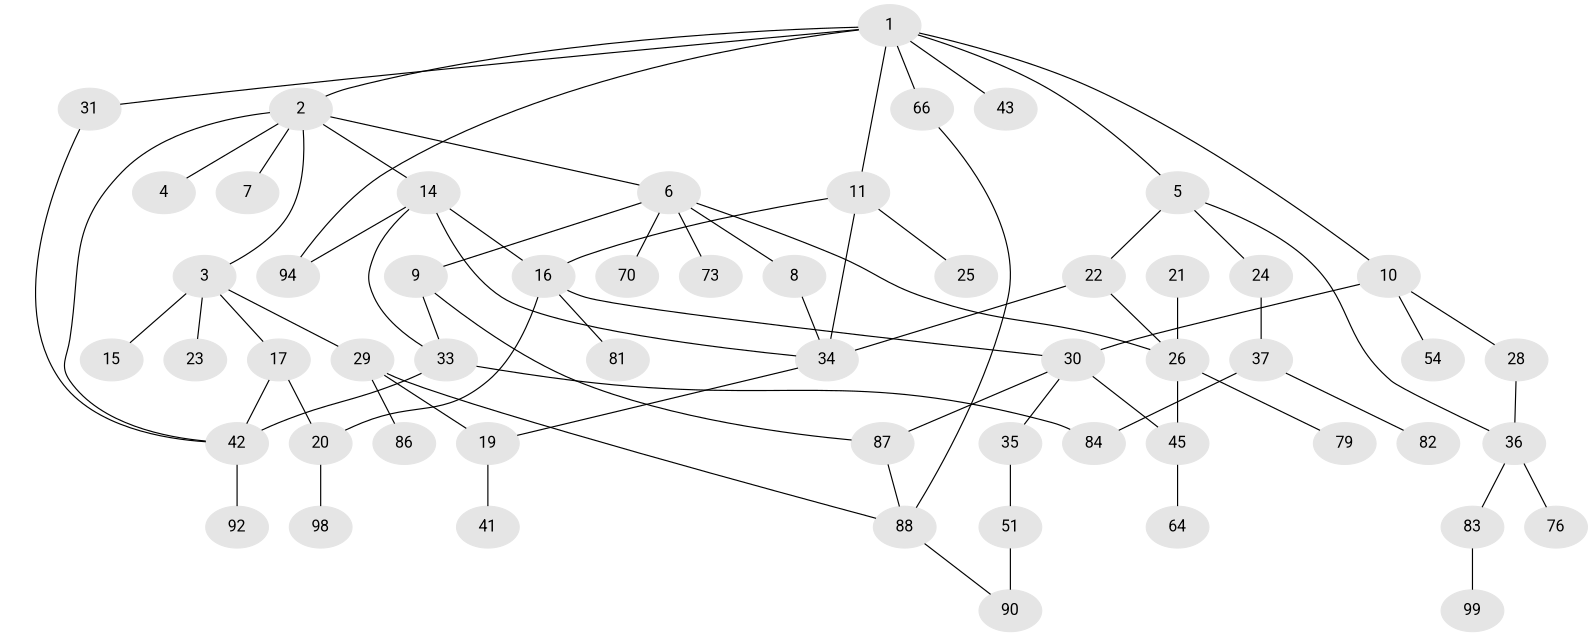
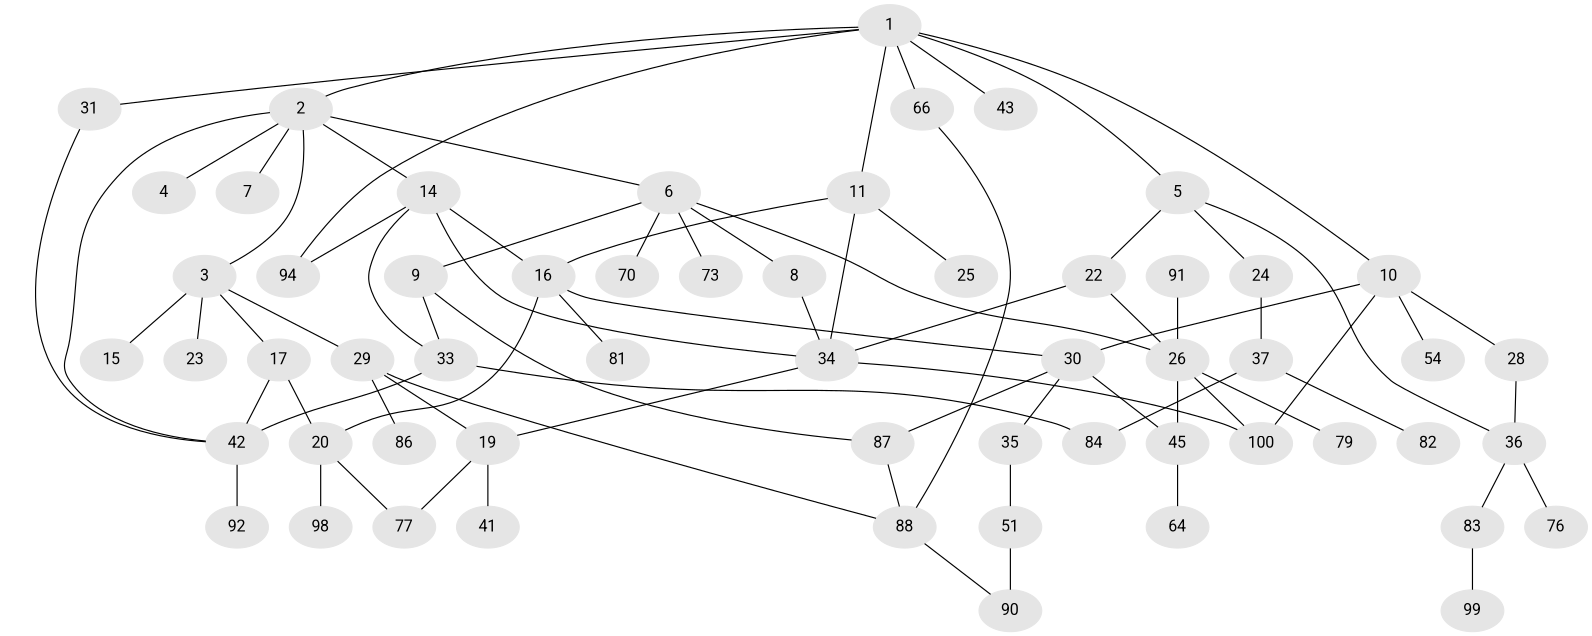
(1178, 276) -> (1178, 276)
none -> (1261, 444)
none -> (404, 527)
